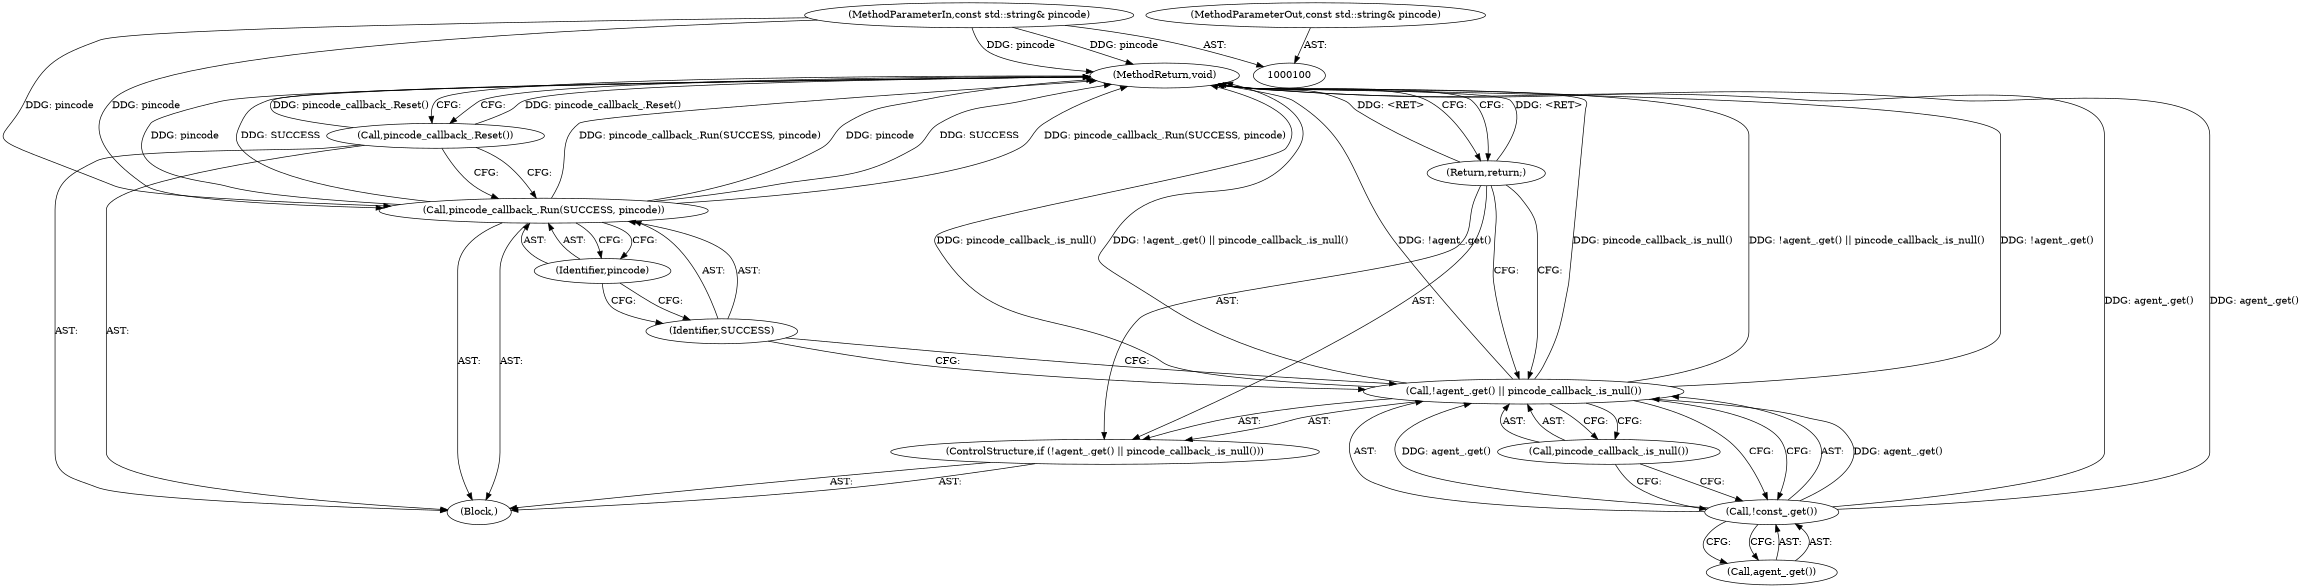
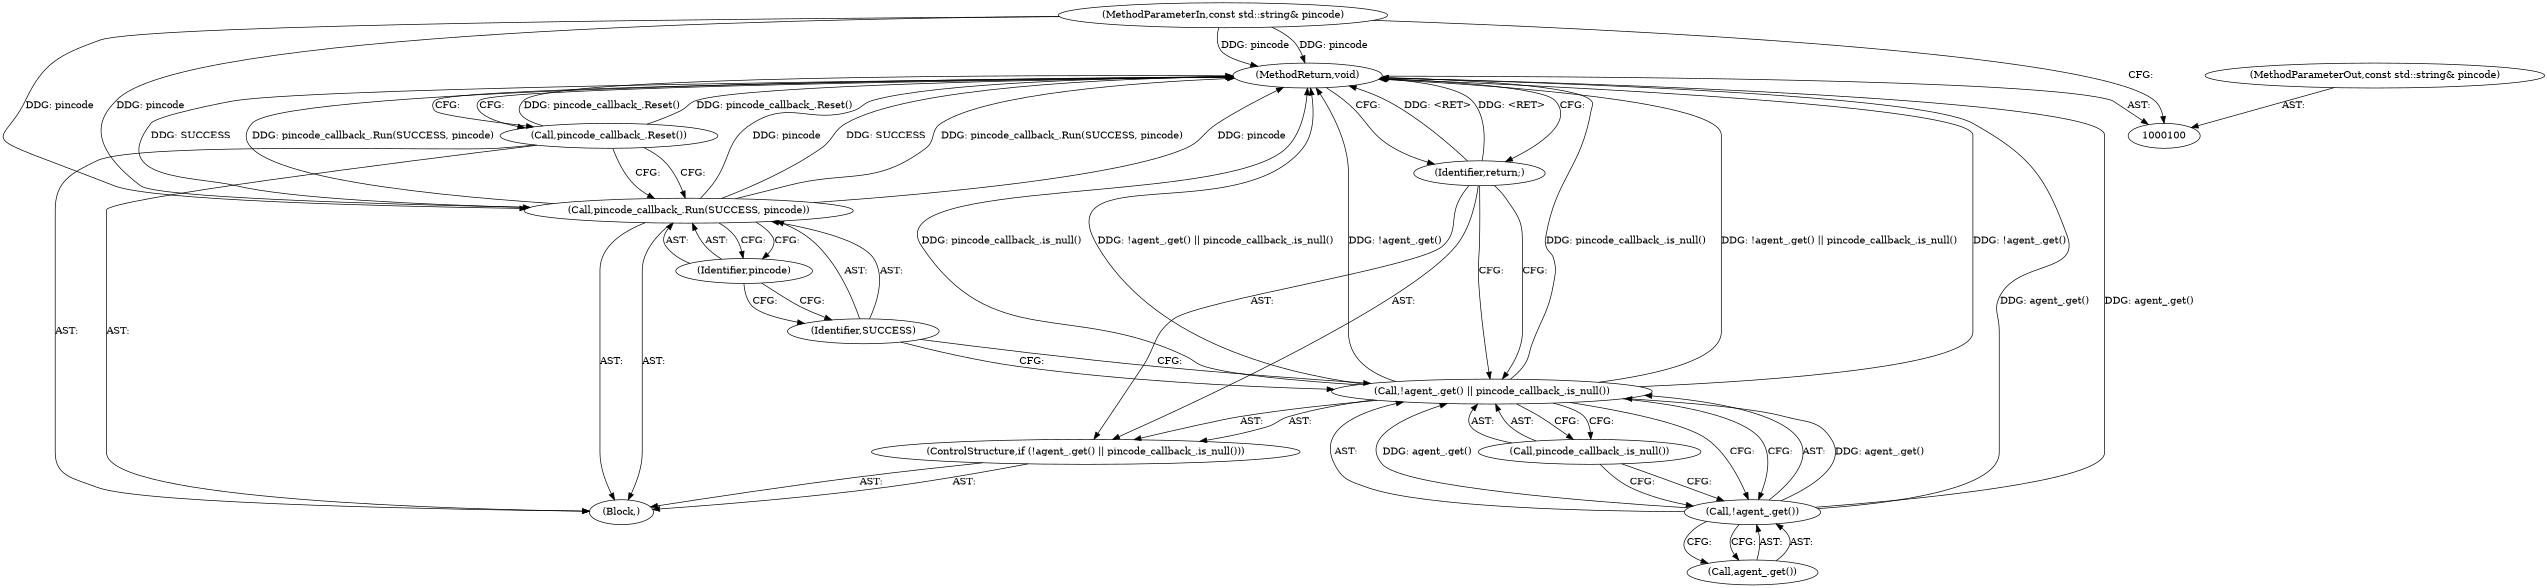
(1217, 45) -> (2142, 76)
none -> (1766, 80)
(1486, 173) -> (1479, 173)
(1772, 512) -> (1753, 512)
